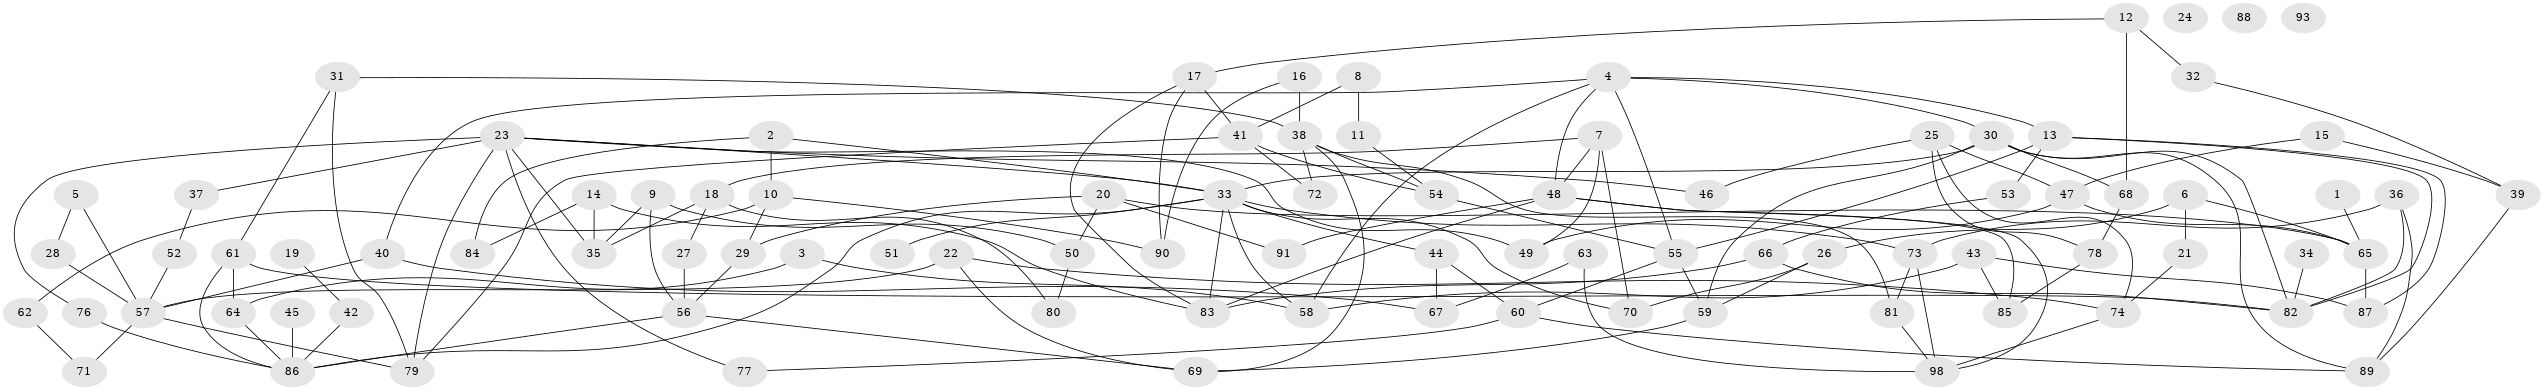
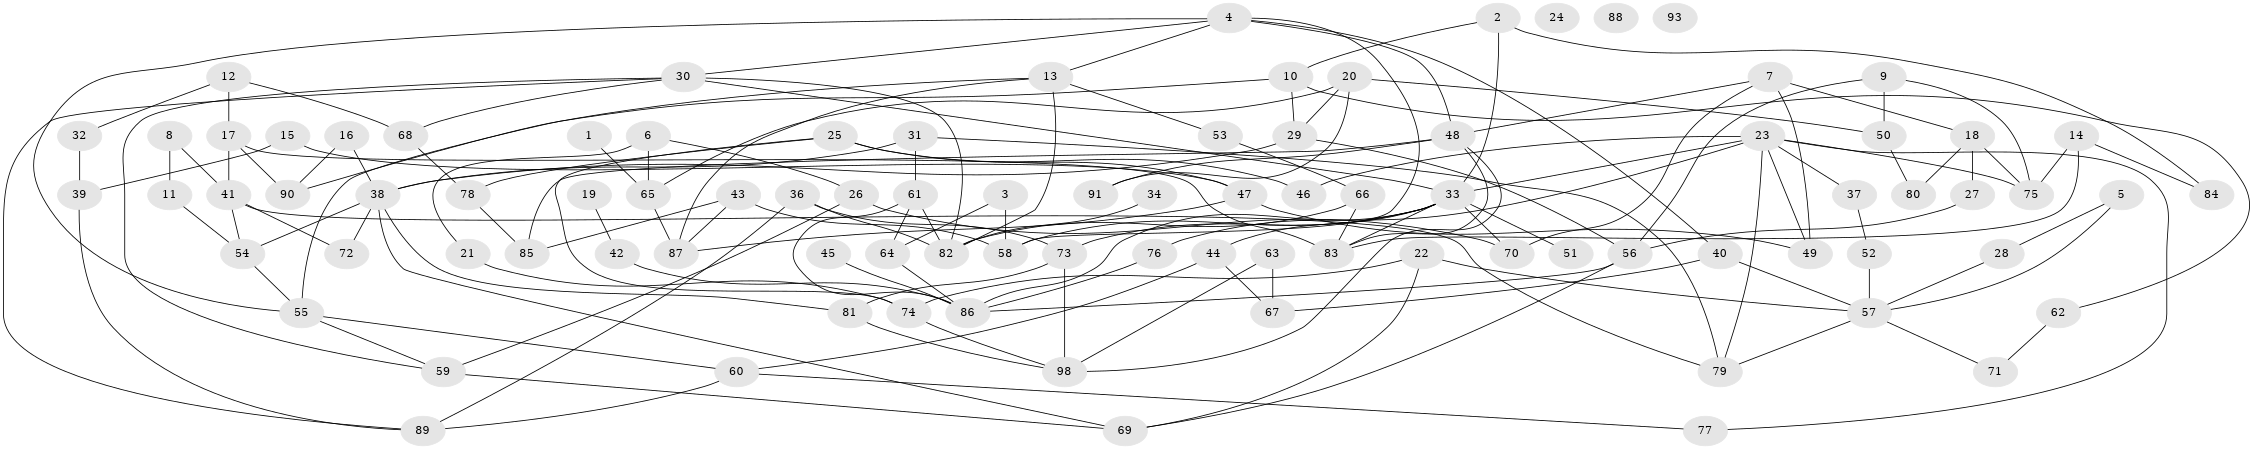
none -> (859, 171)
(2217, 225) -> (882, 233)
(594, 254) -> (2032, 195)
